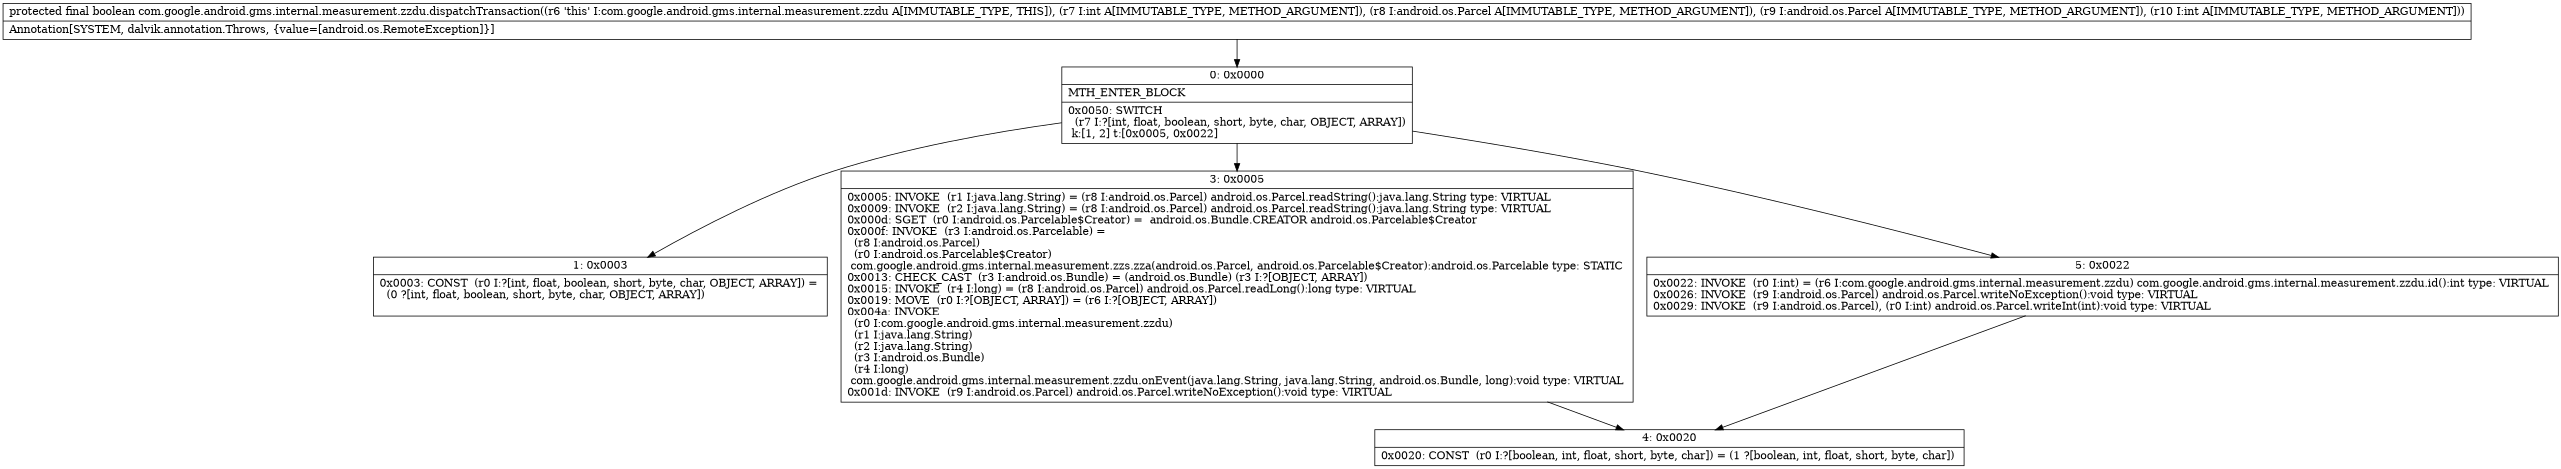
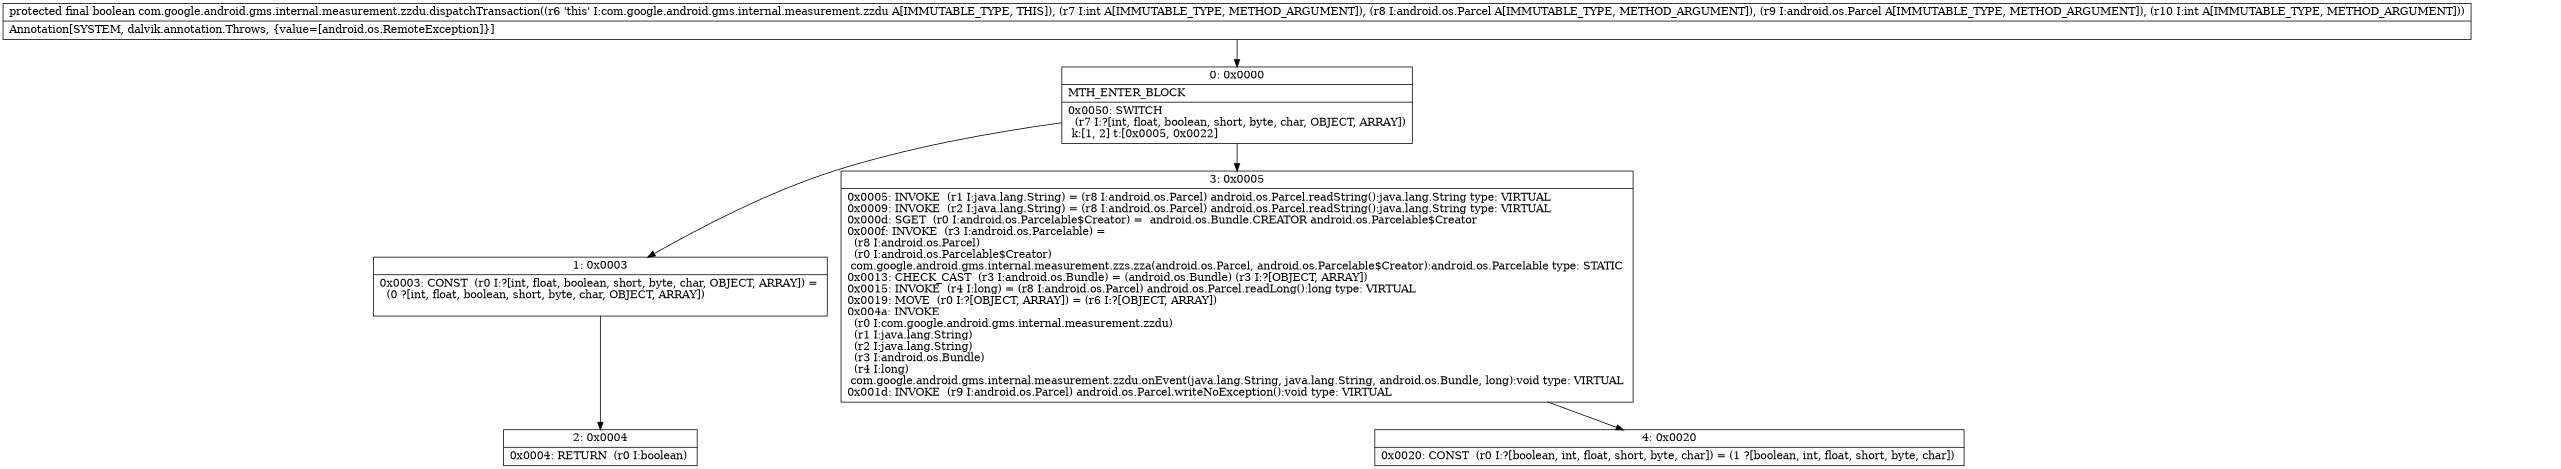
(2103, 287) -> none
none -> (600, 448)
